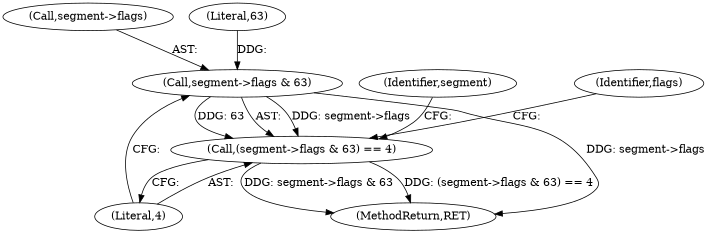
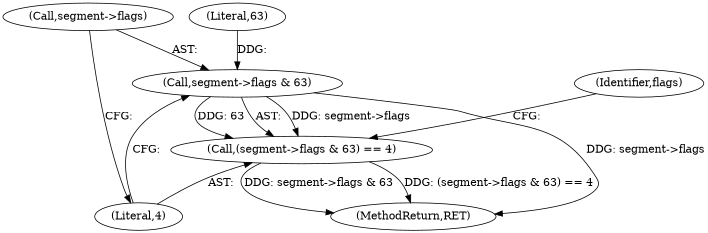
(438, 83) -> none
(169, 169) -> (103, 114)
